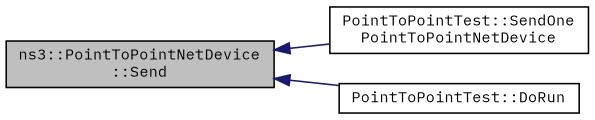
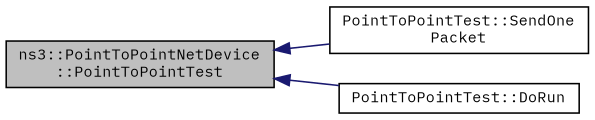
(459, 30) -> (459, 30)
(140, 64) -> (140, 64)
